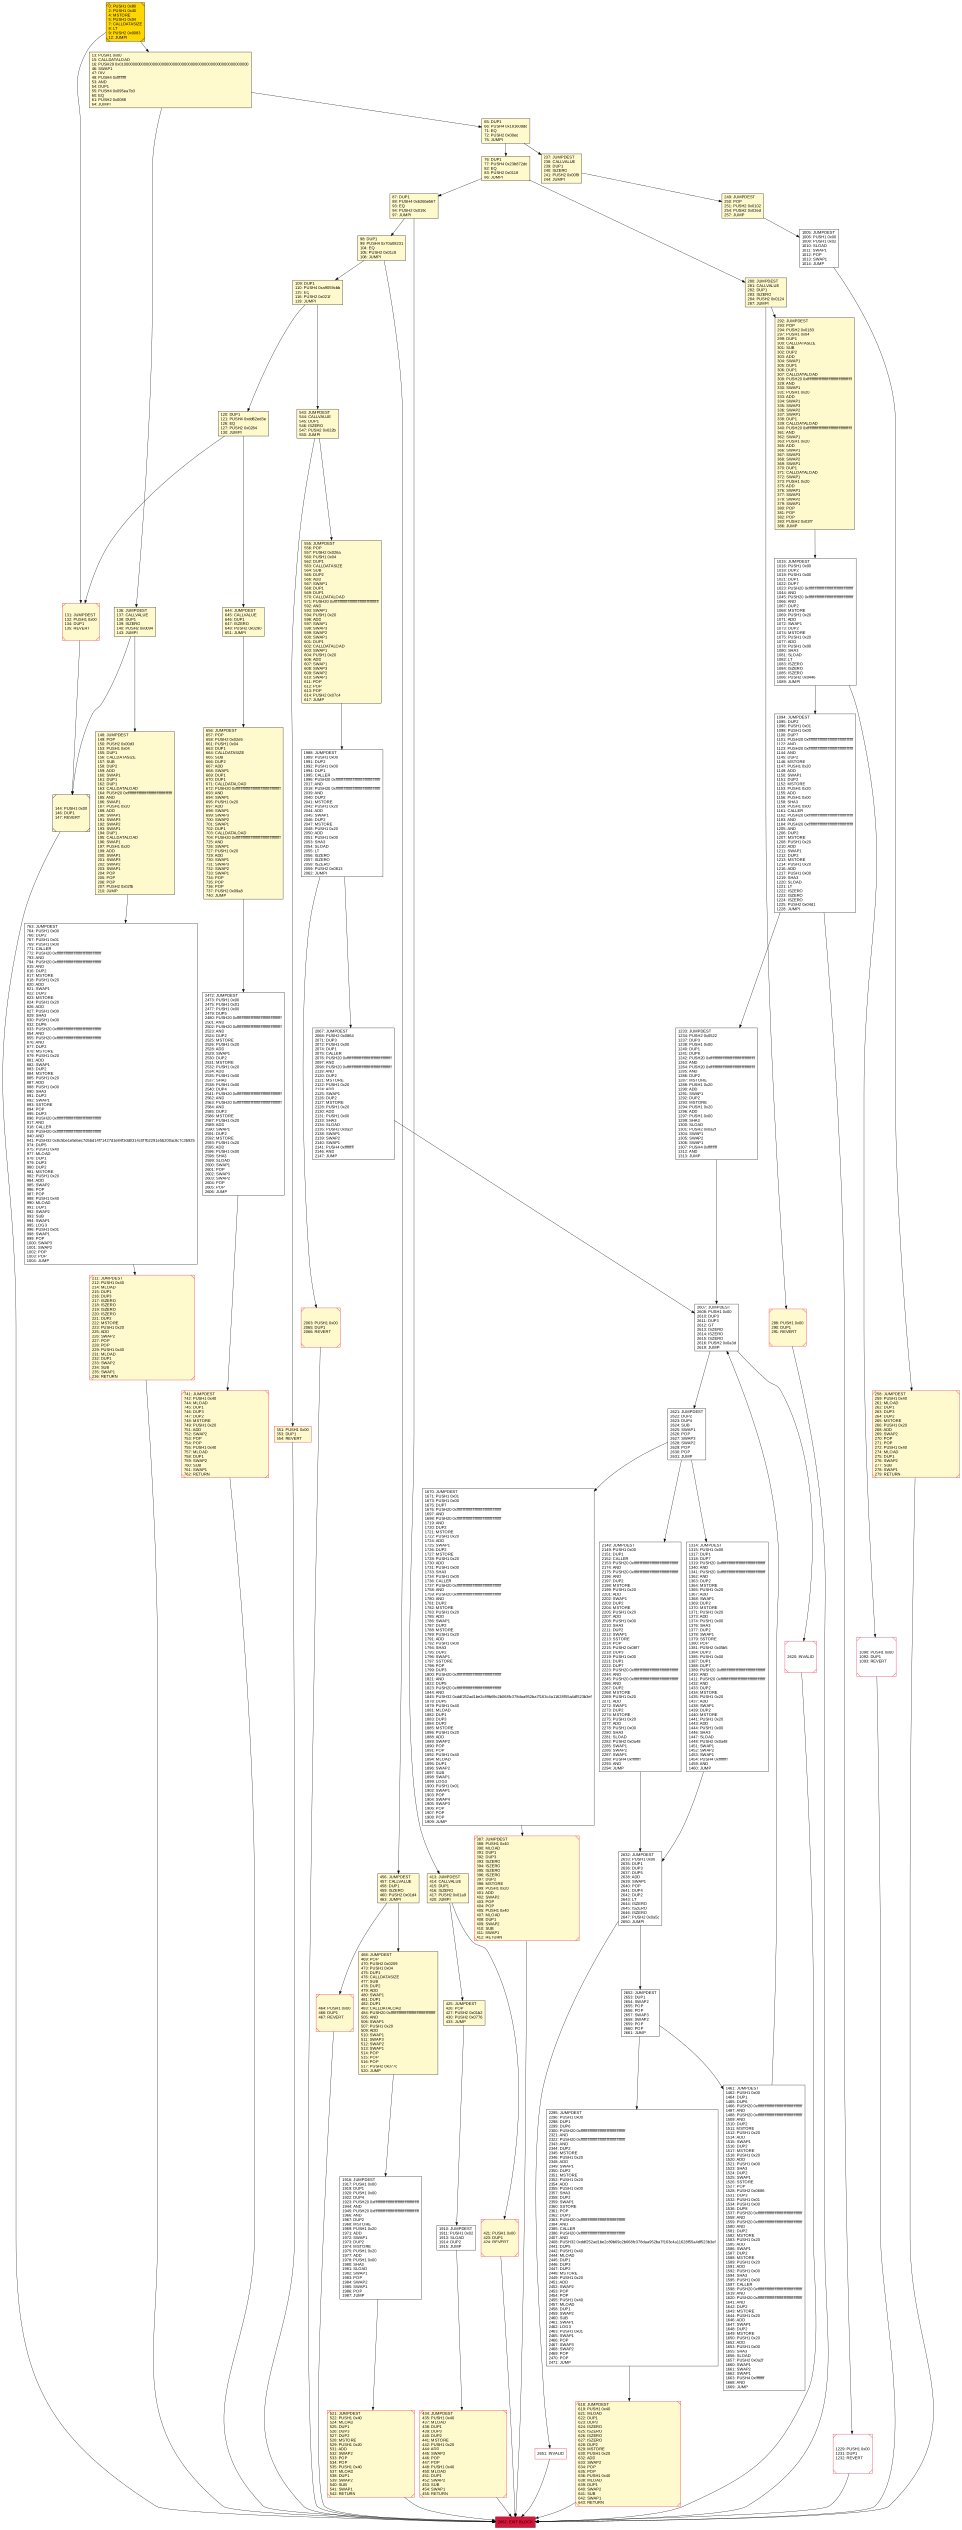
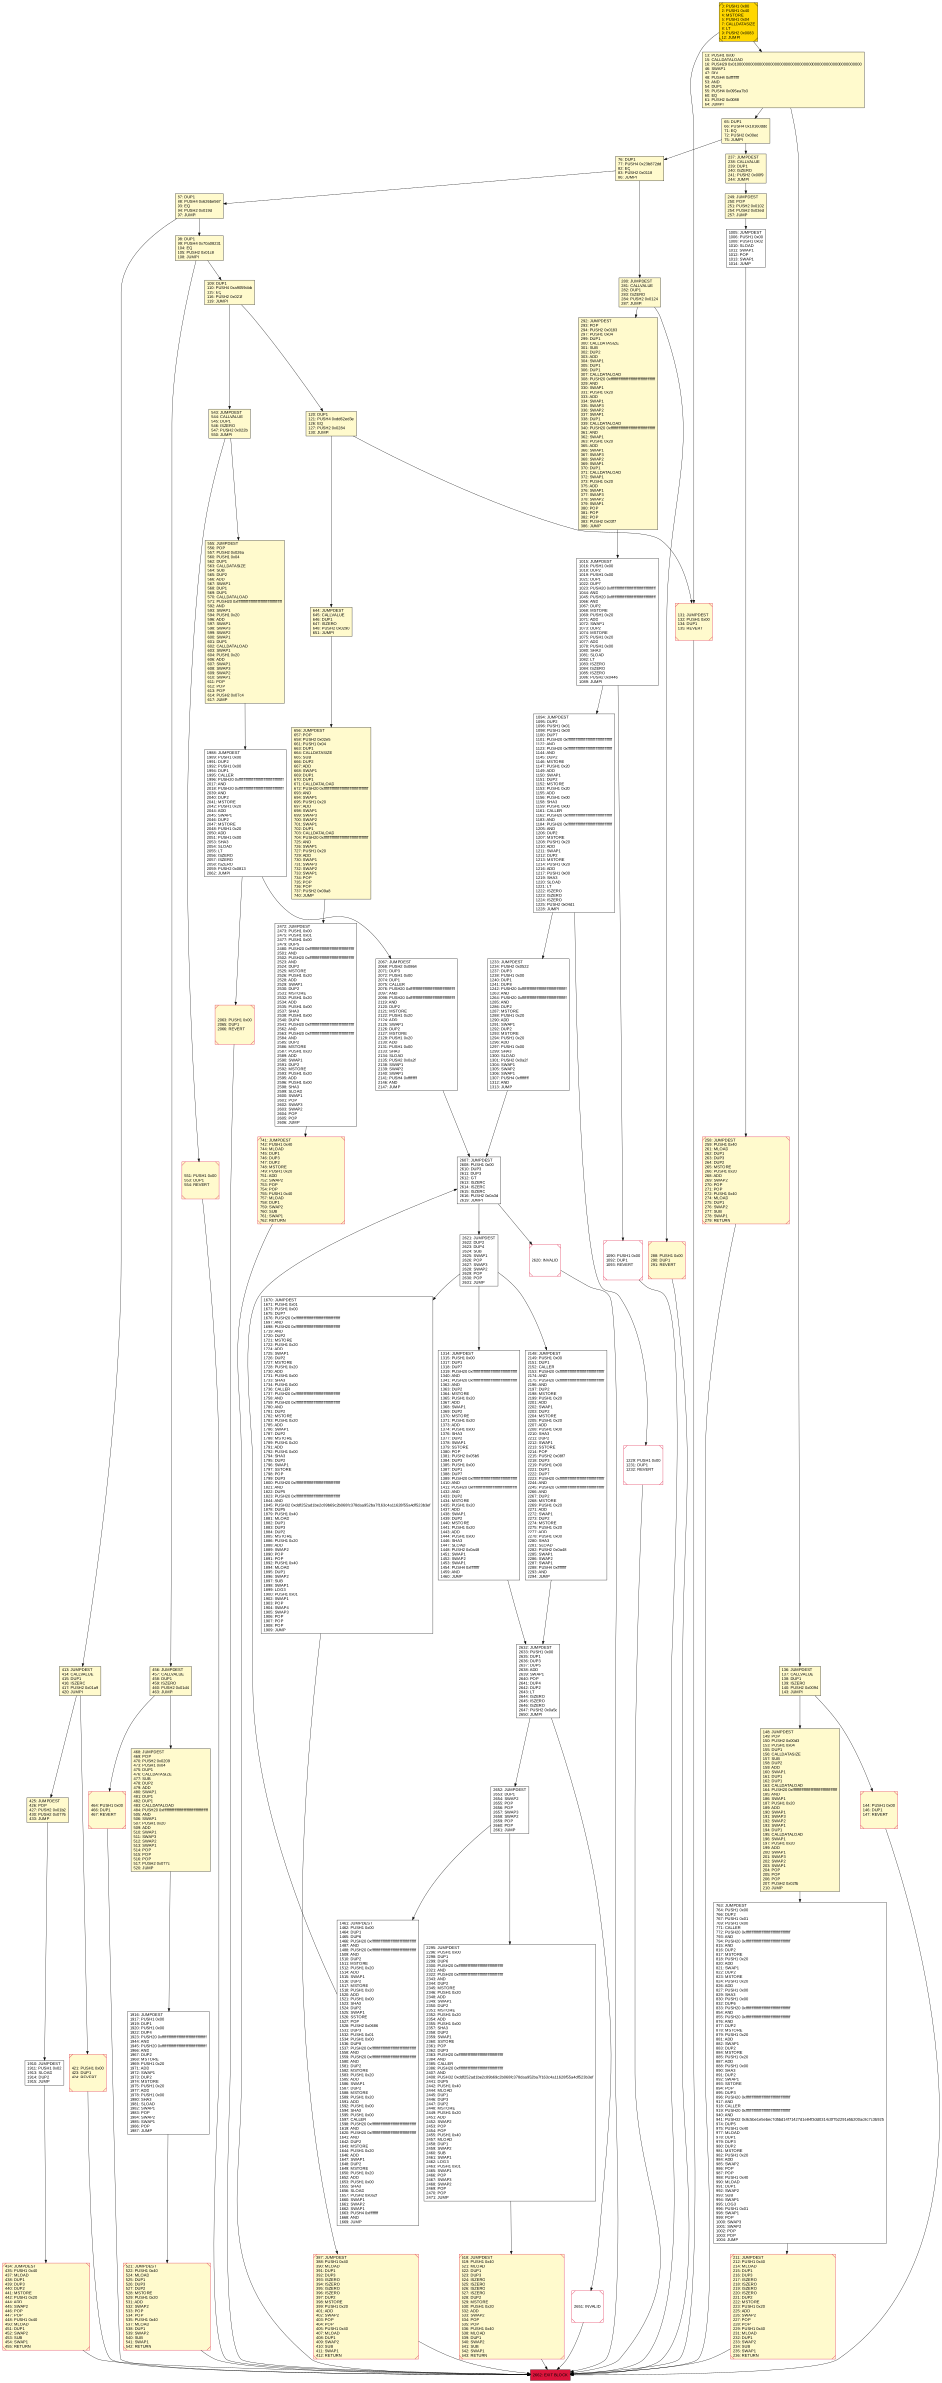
(76, 716) -> (694, 1554)
(71, 813) -> (879, 1810)
(293, 1434) -> (200, 1180)
(551, 2454) -> (587, 2307)
